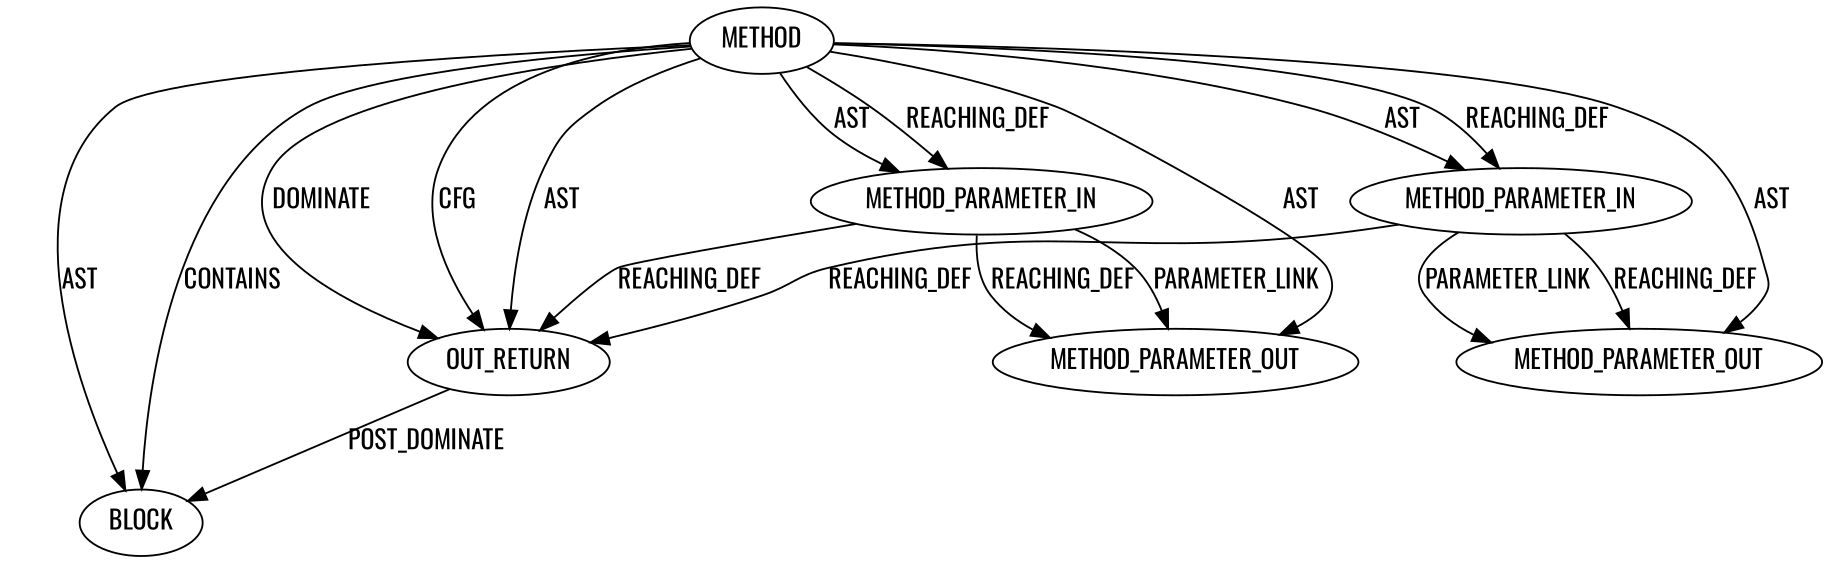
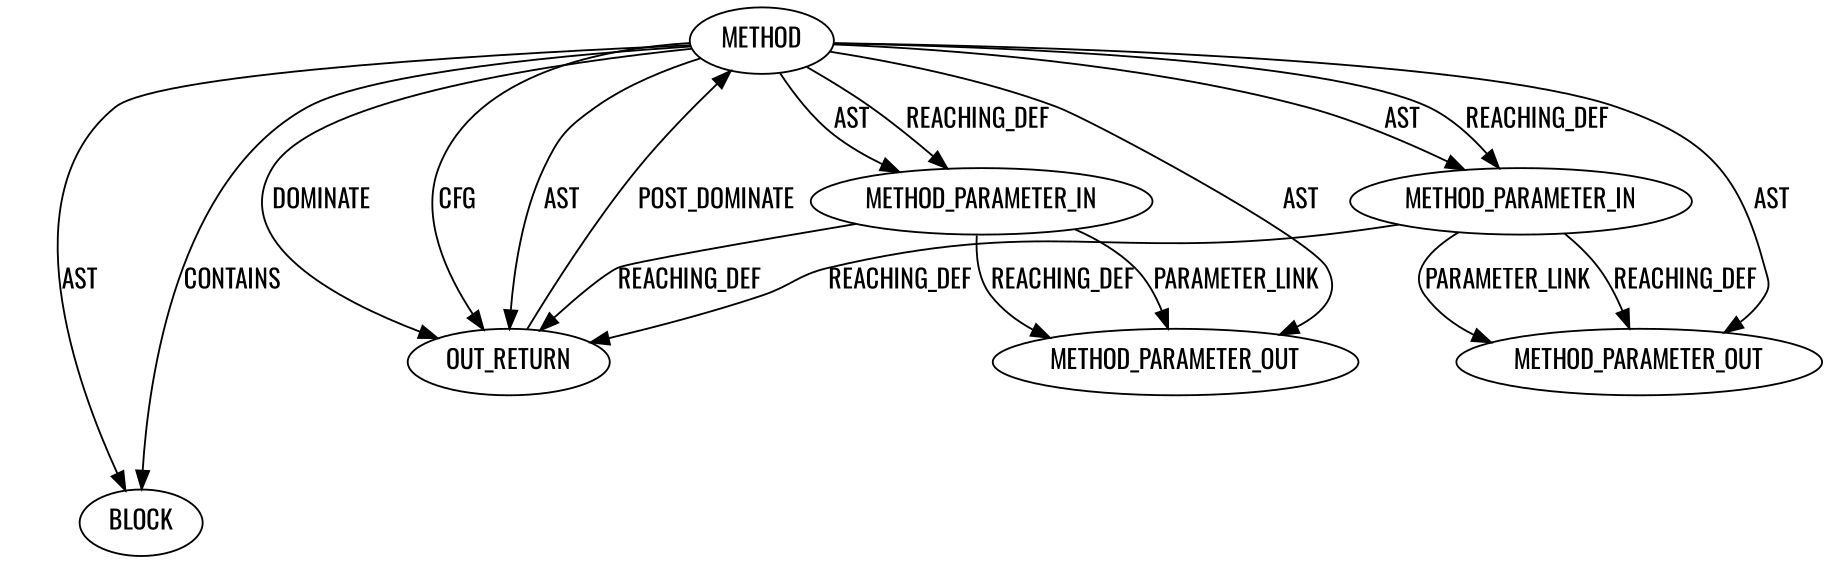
(327, 441) -> (614, 200)
